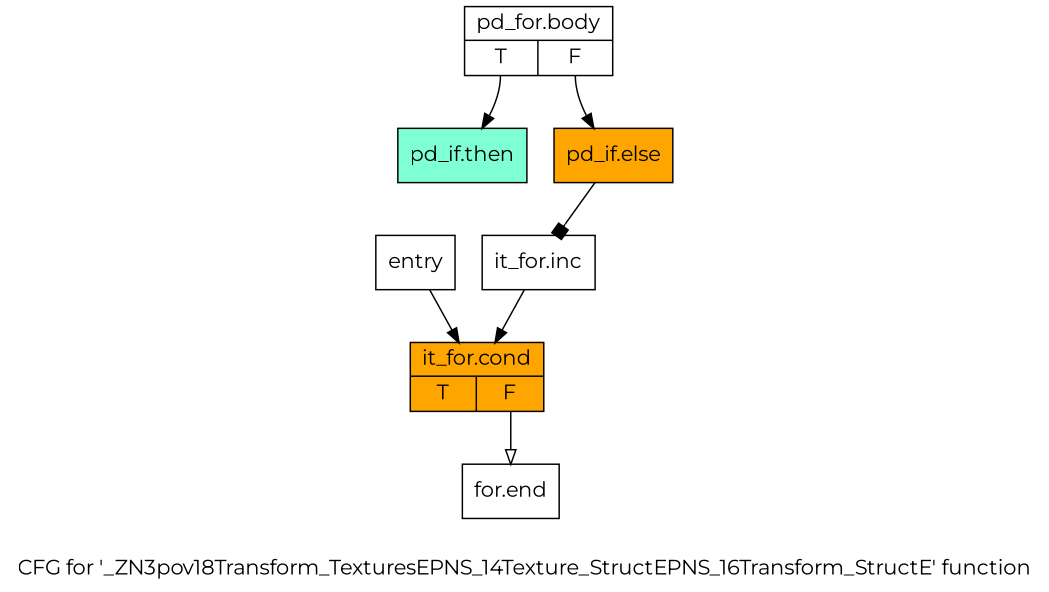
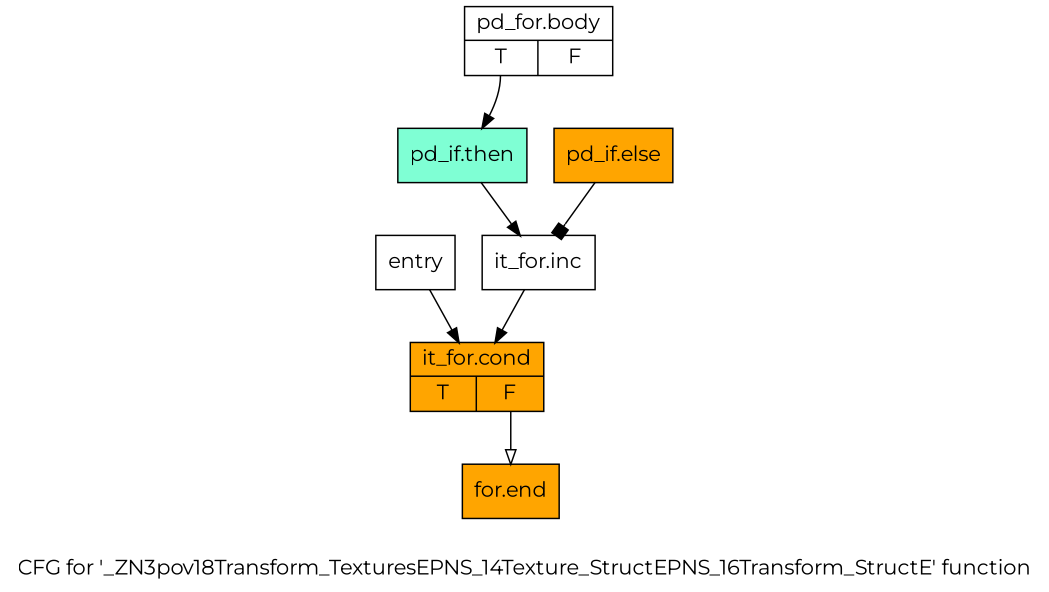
(579, 96) -> none
none -> (496, 203)
(511, 491) -> (511, 491)
